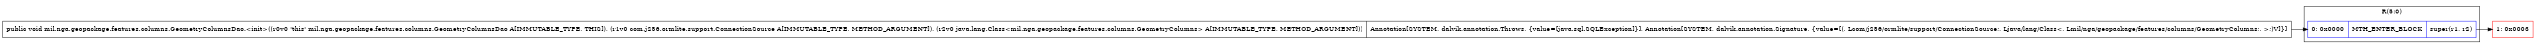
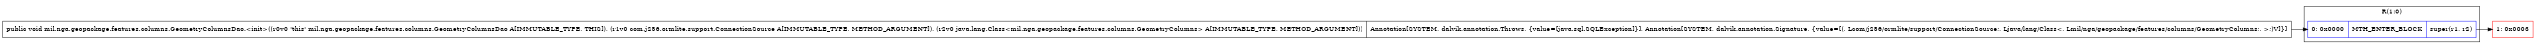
(2392, 12) -> (2392, 12)
